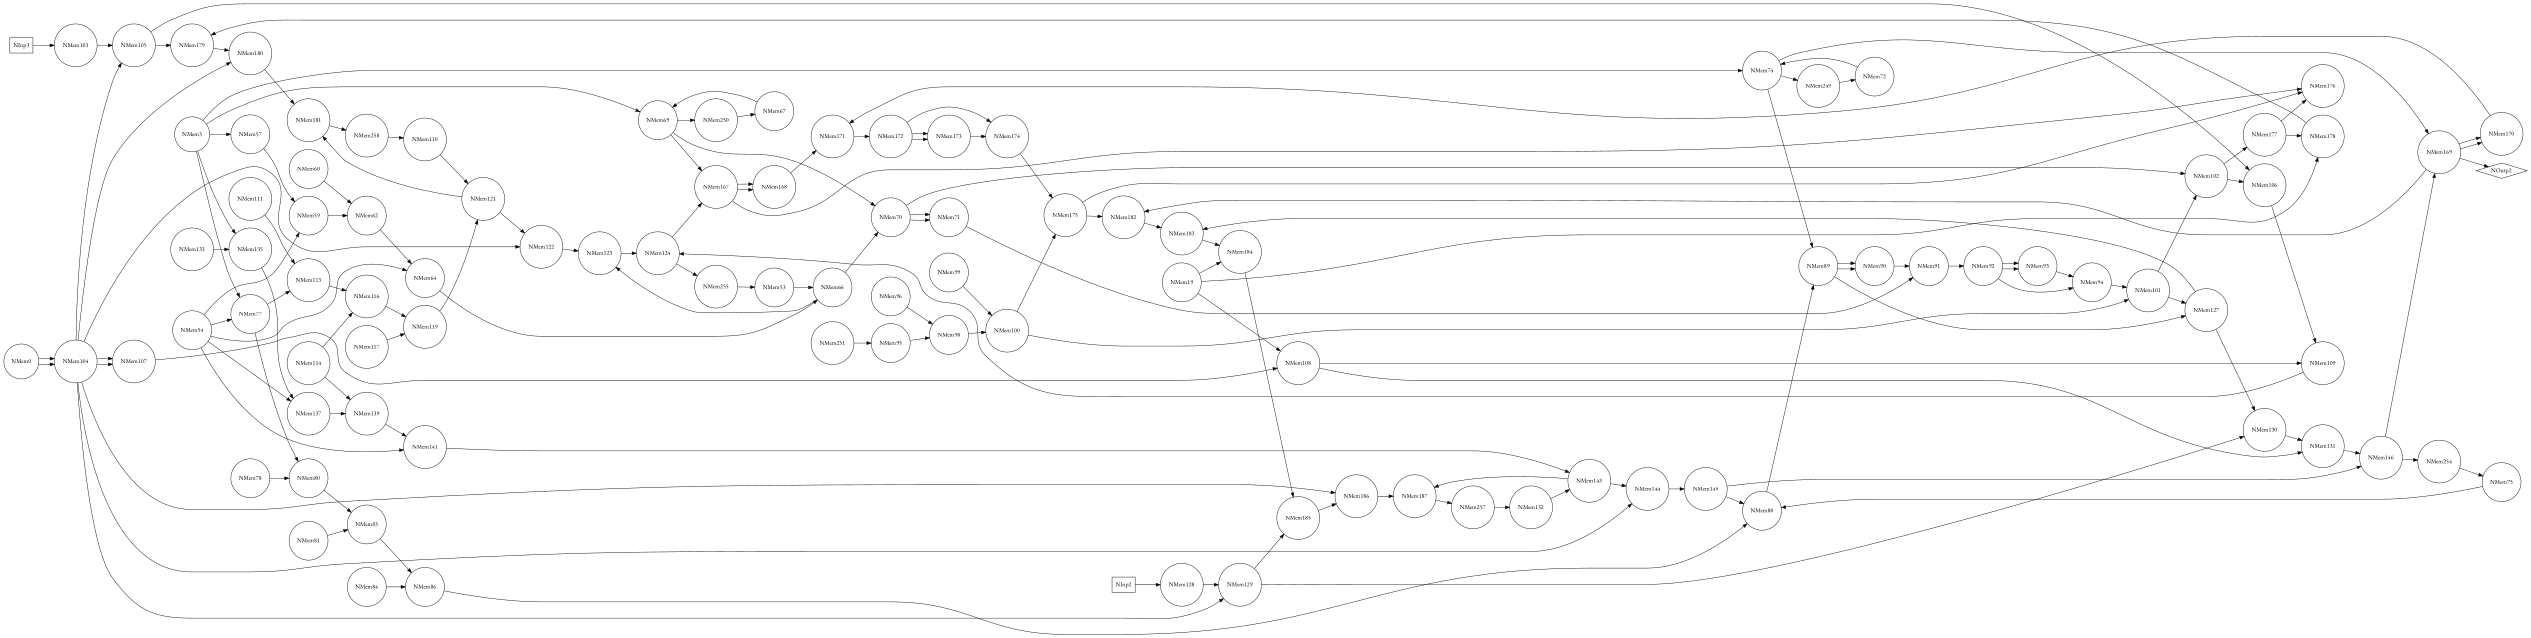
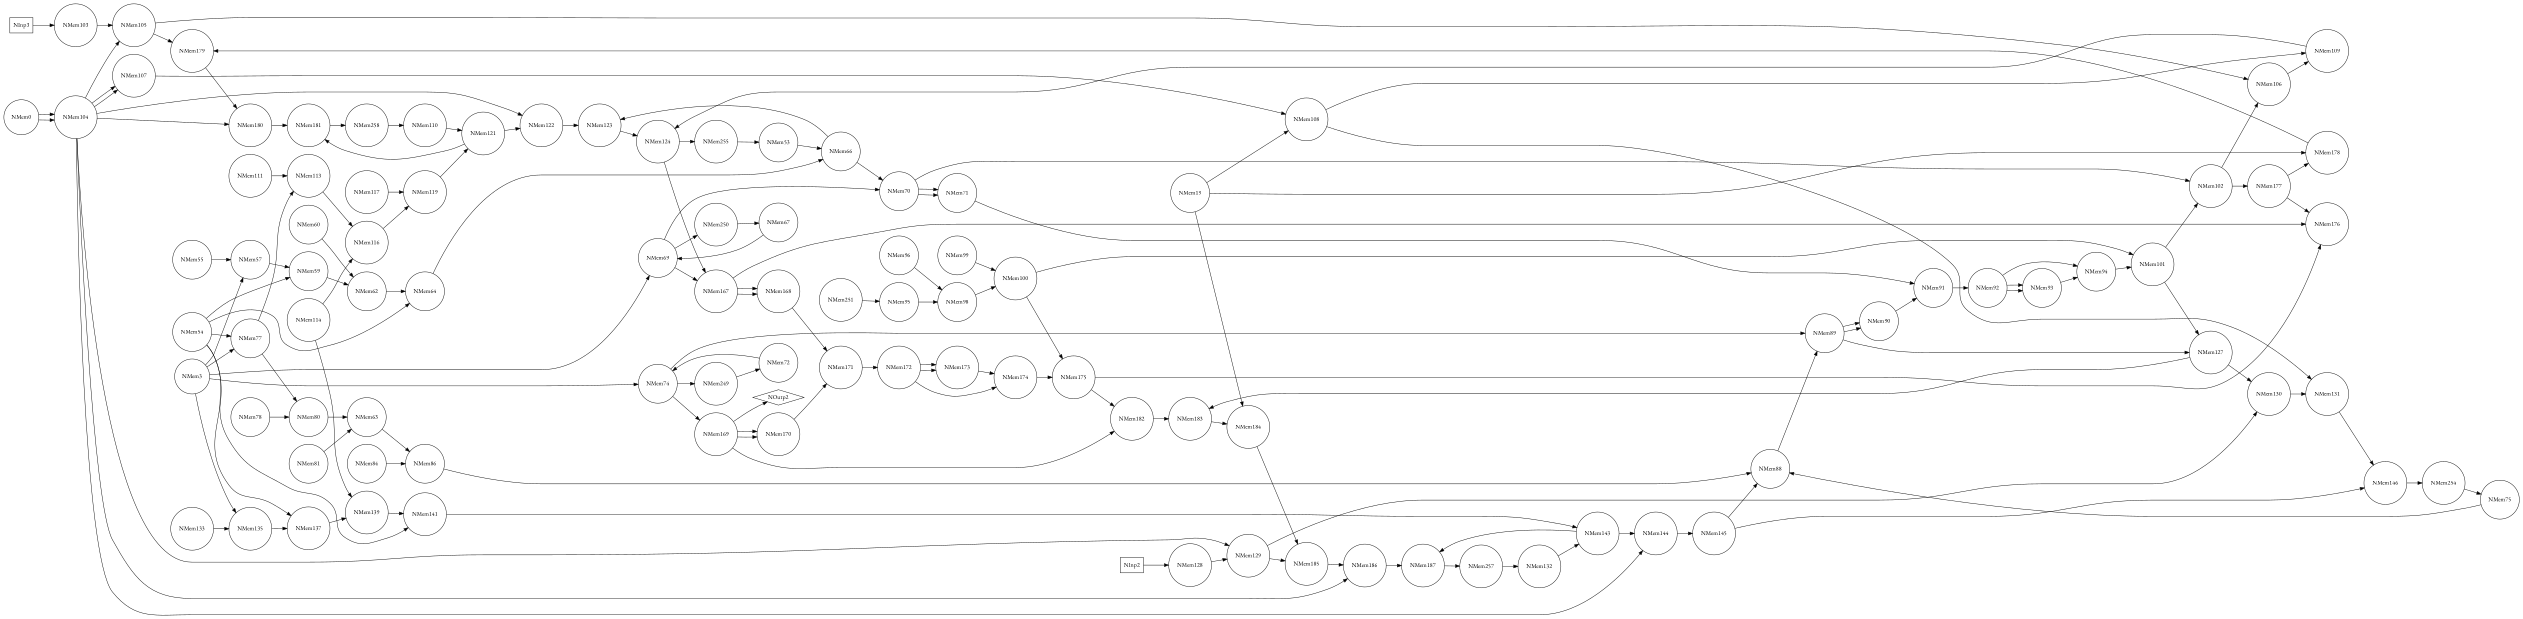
none -> (192, 260)
(2410, 307) -> none
(367, 524) -> (367, 417)
